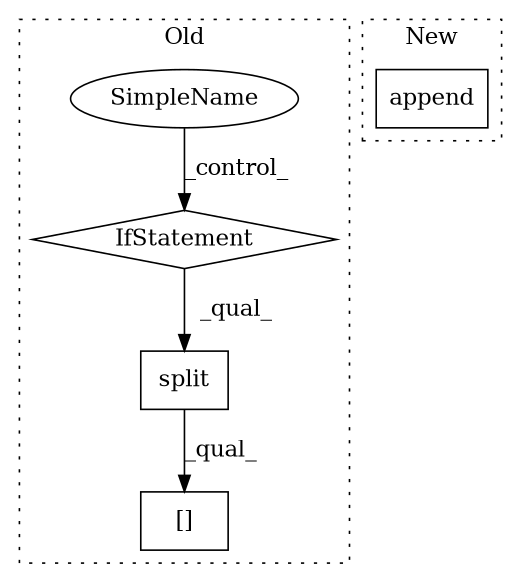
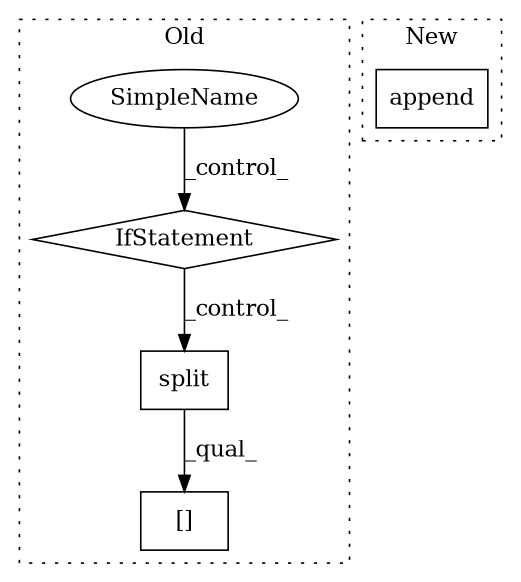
(236, 310) -> (236, 310)
